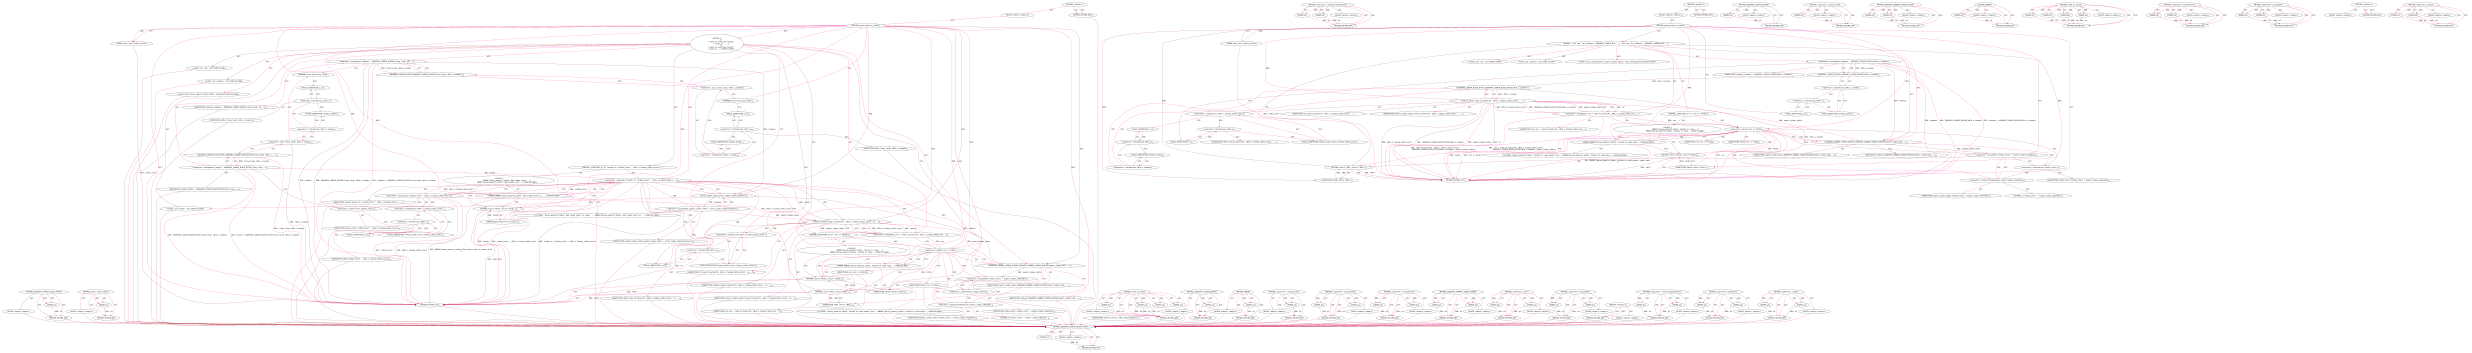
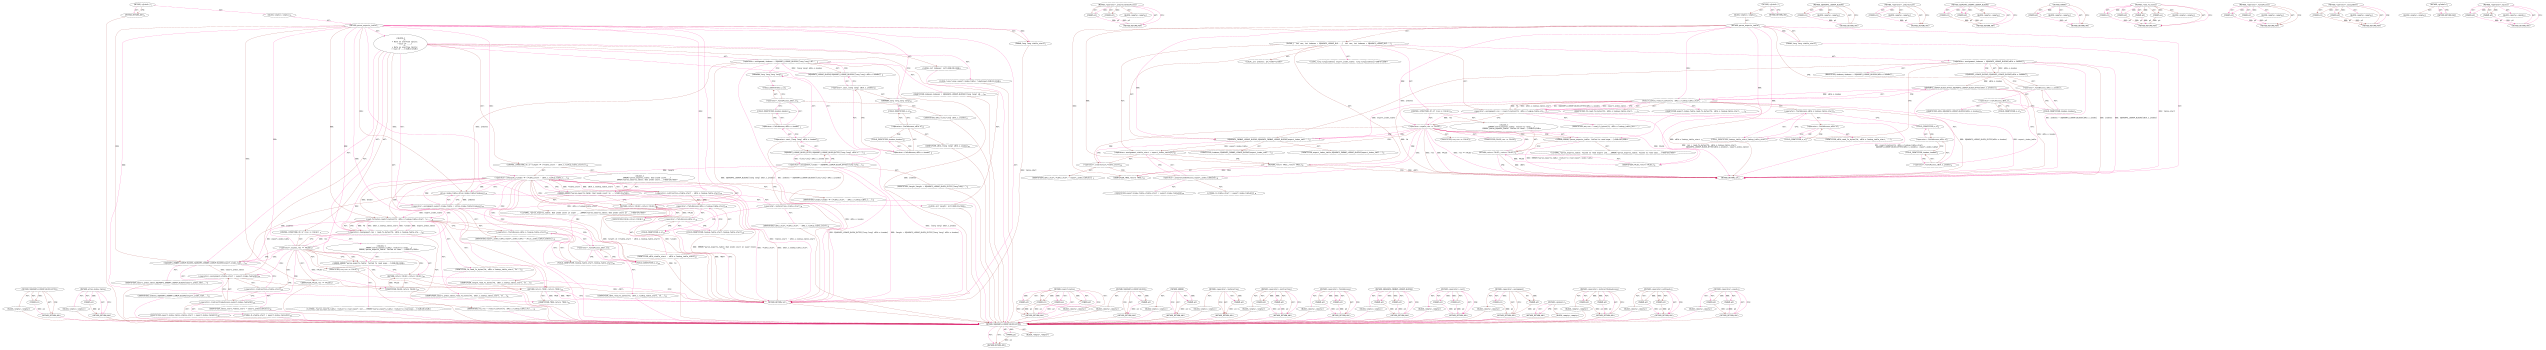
(1485, 62) -> none
(209, 68) -> none
none -> (1954, 111)
(1116, 318) -> none
